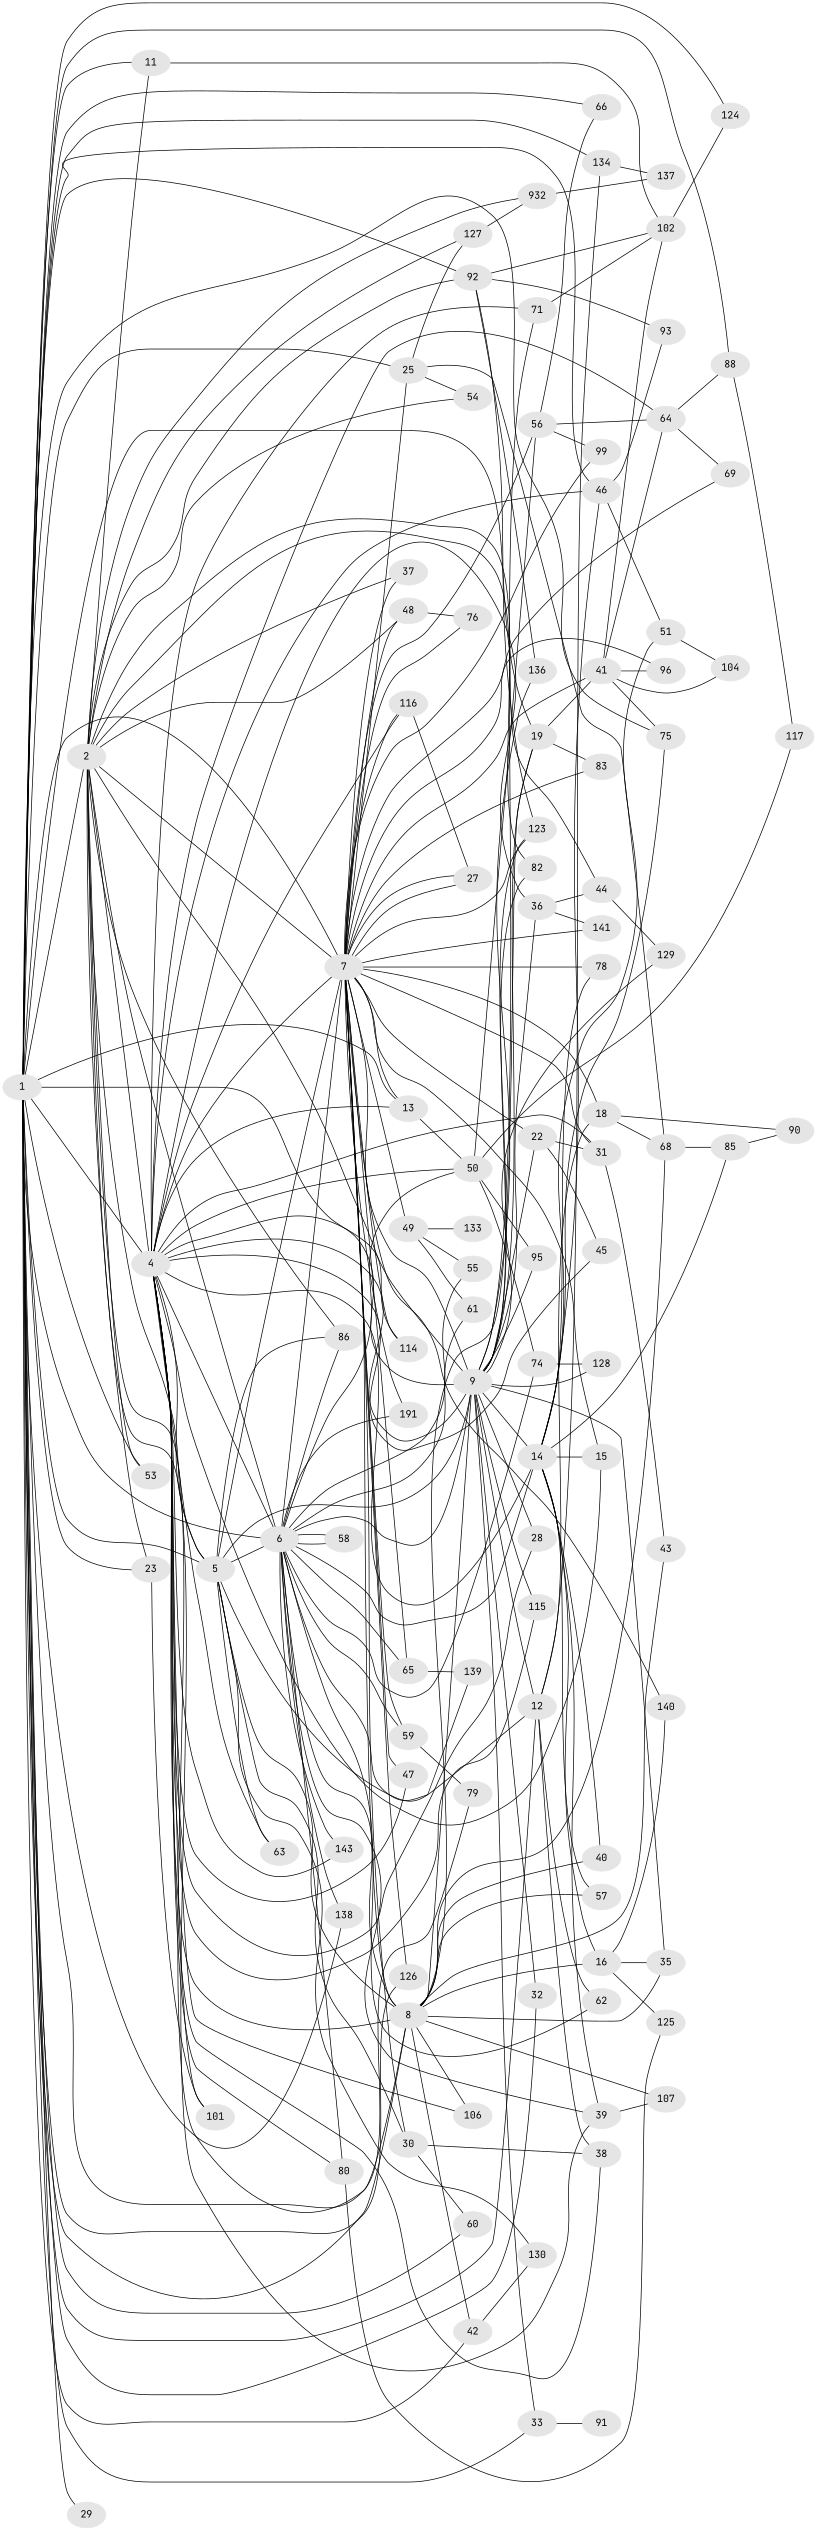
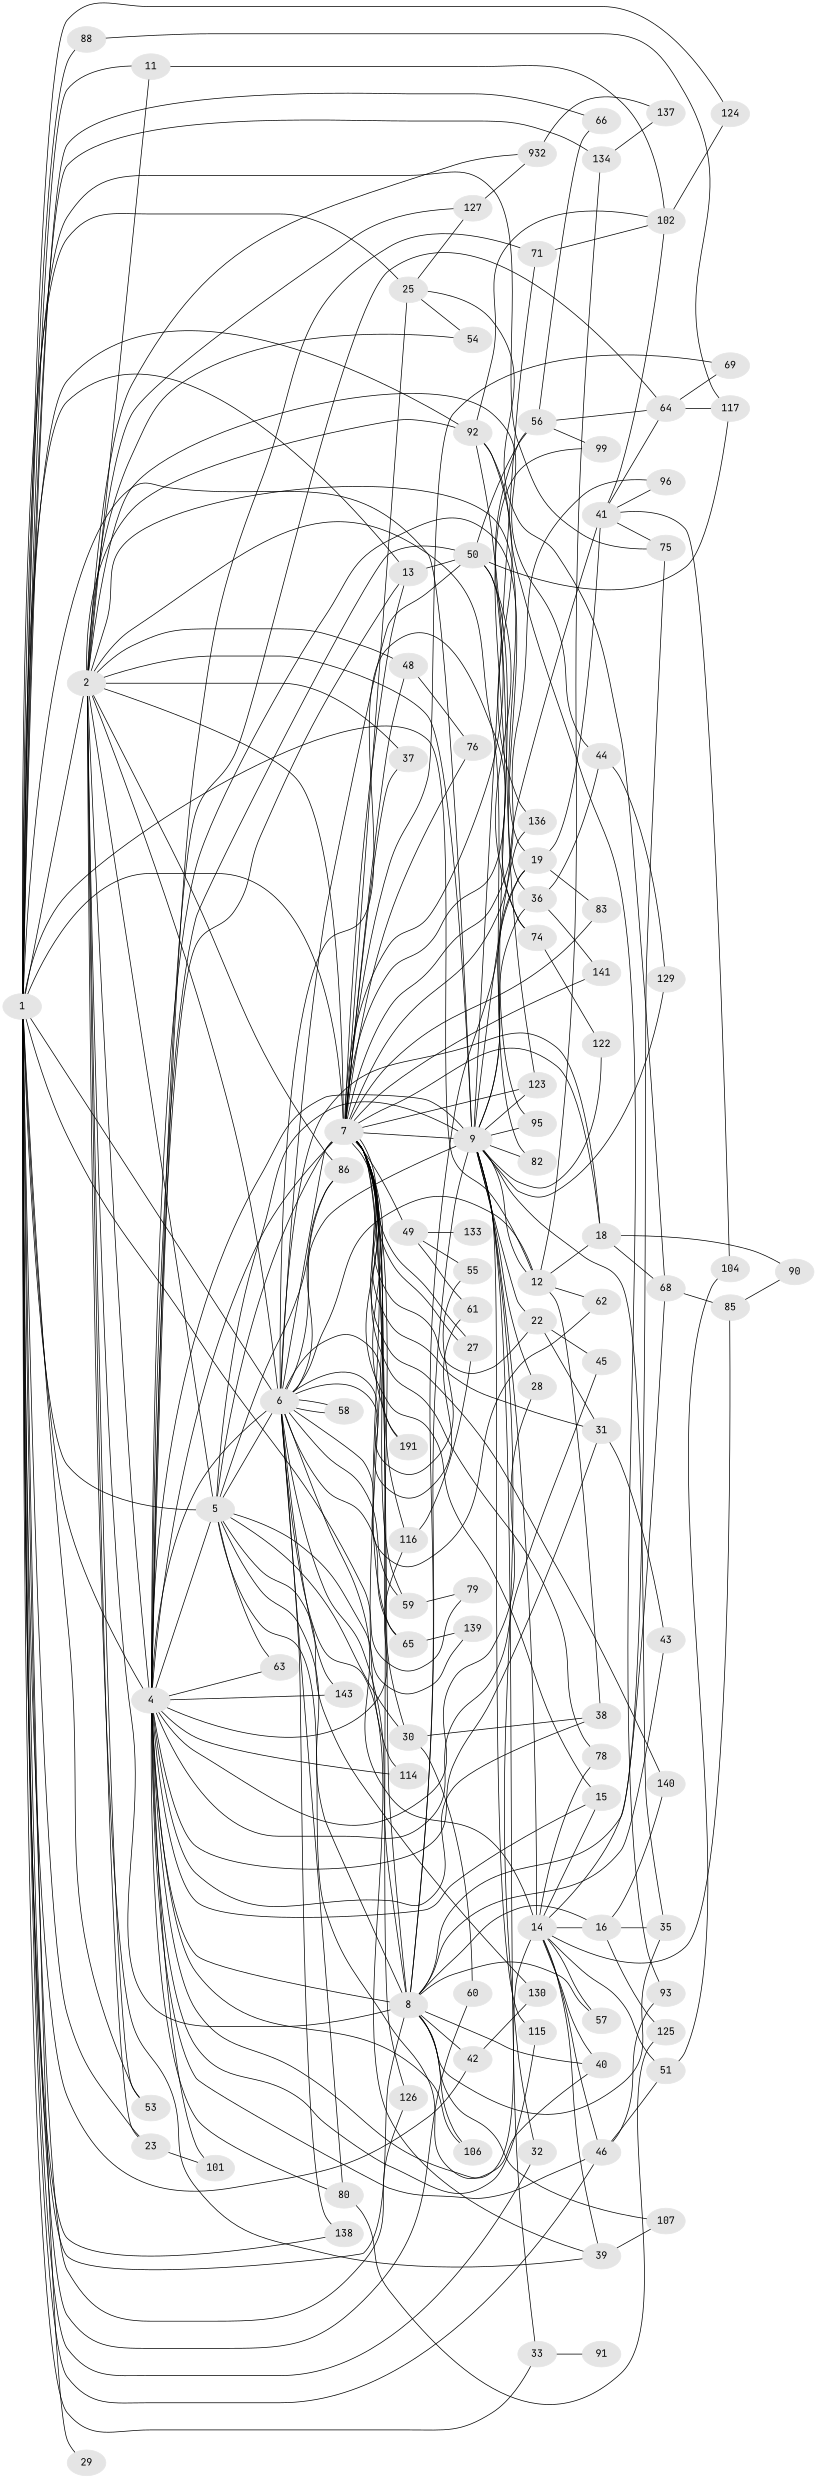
(698, 392) -> (698, 409)
(130, 450) -> (410, 490)
none -> (405, 1062)
(602, 1364) -> (602, 1044)
(408, 1775) -> none
none -> (335, 1936)
